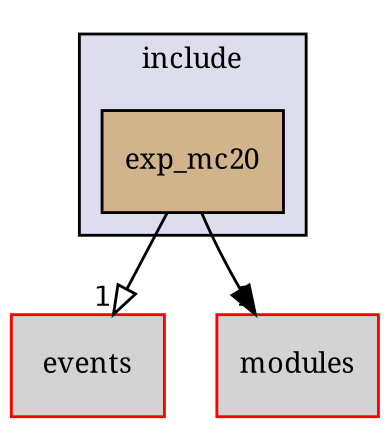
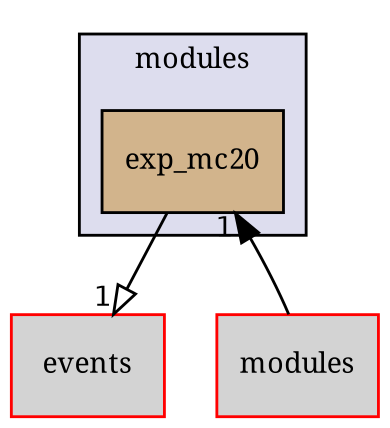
(193, 61) -> (193, 61)
(221, 254) -> (271, 276)
